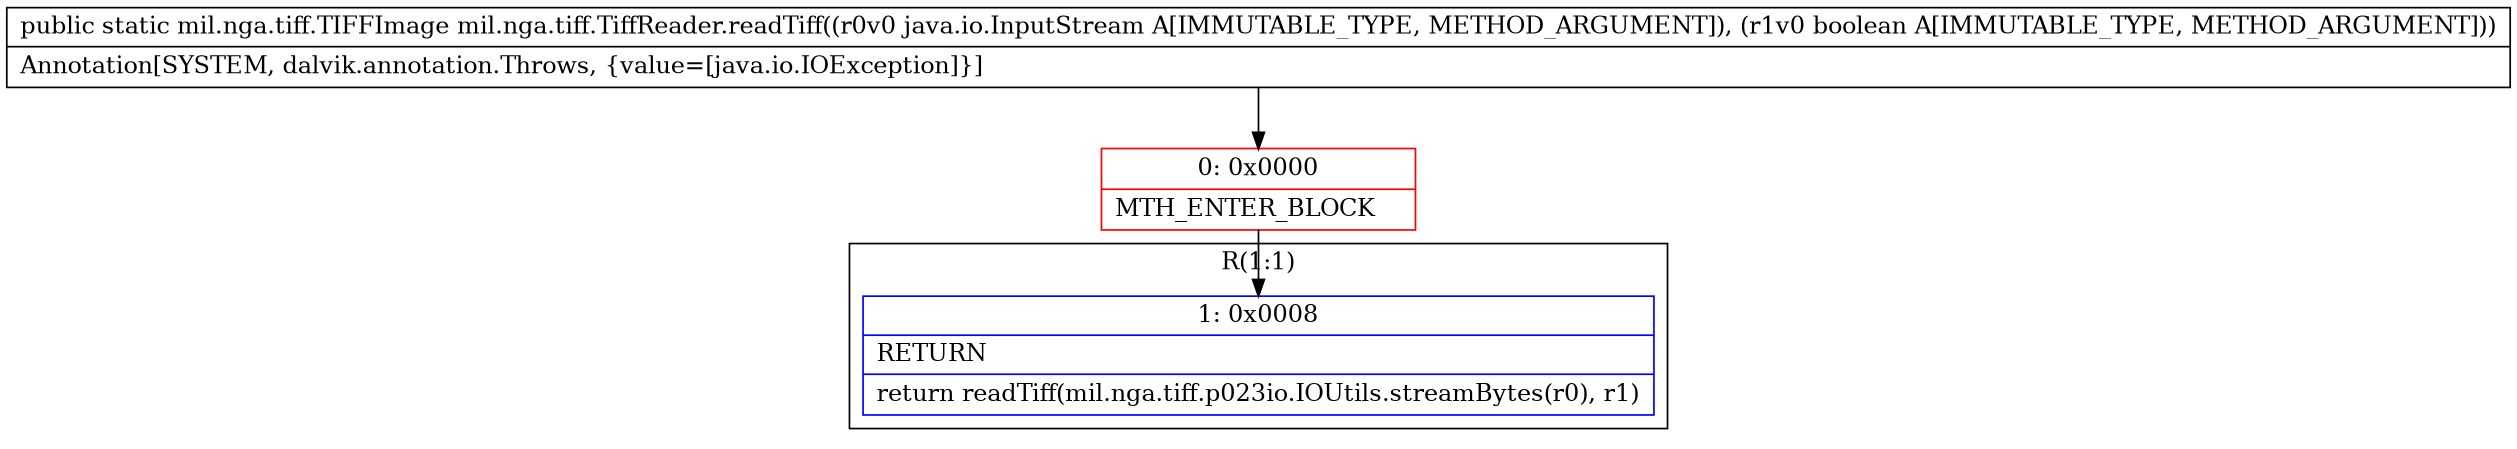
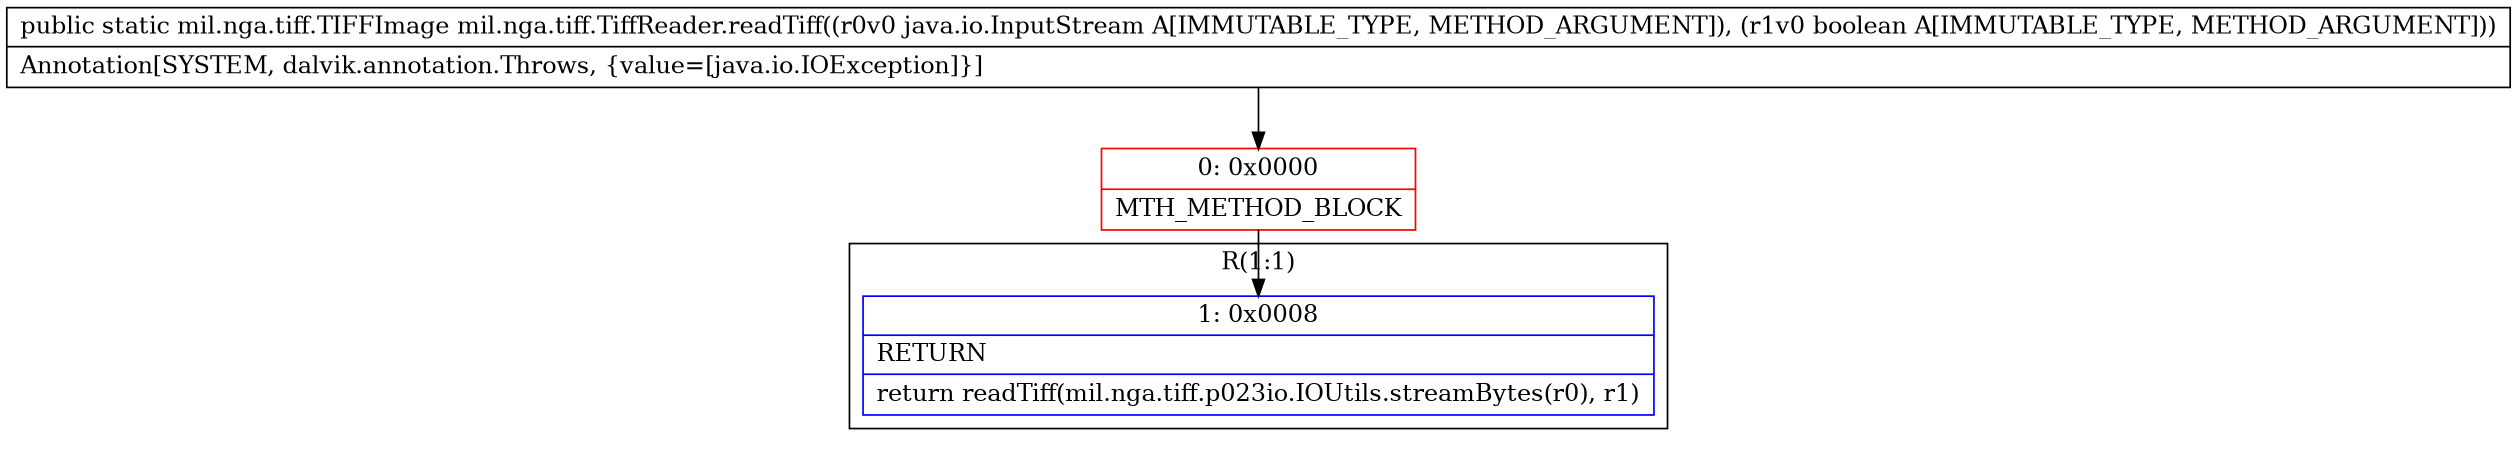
(1246, 209) -> (1258, 209)
